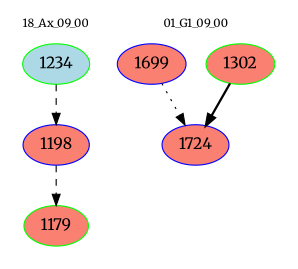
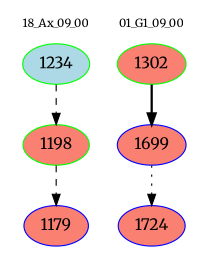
(221, 100) -> (152, 99)
(56, 145) -> (56, 145)
(56, 226) -> (56, 226)
